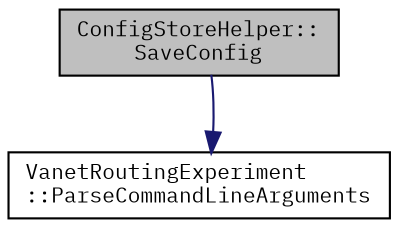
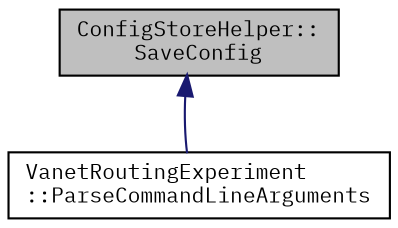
(213, 103) -> (185, 125)
